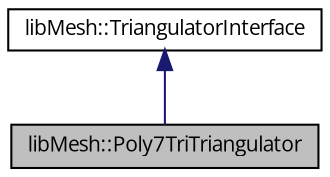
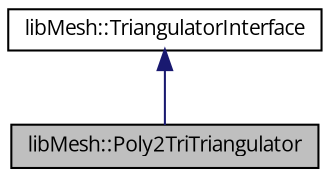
(165, 146) -> (165, 146)
